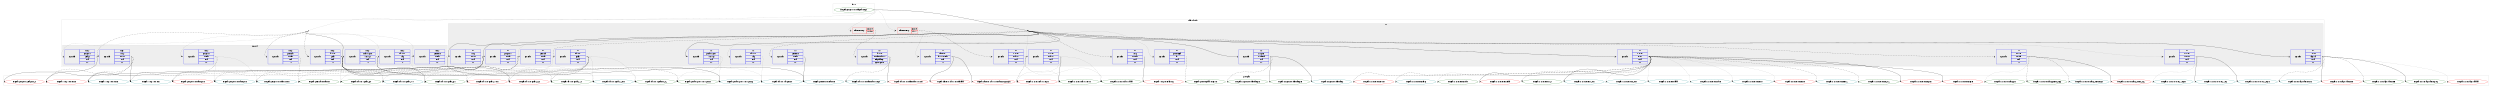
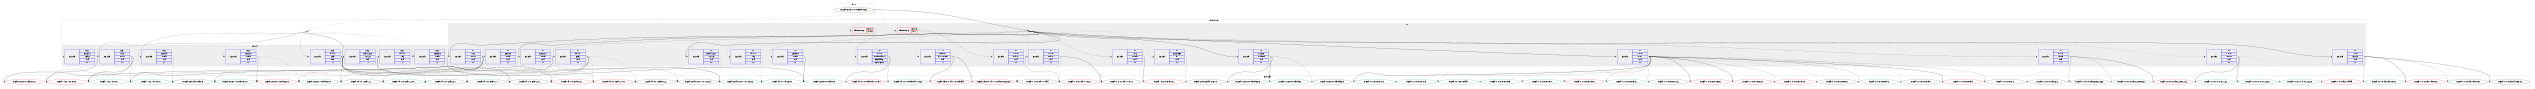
none -> (1837, 82)
